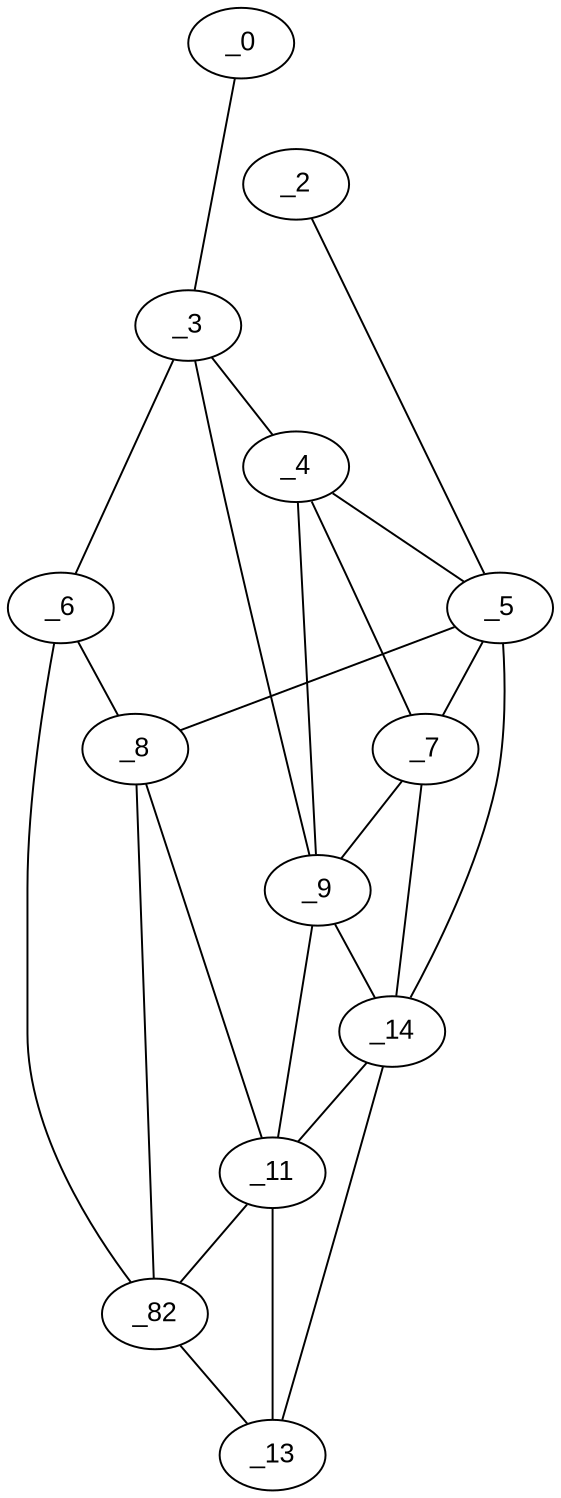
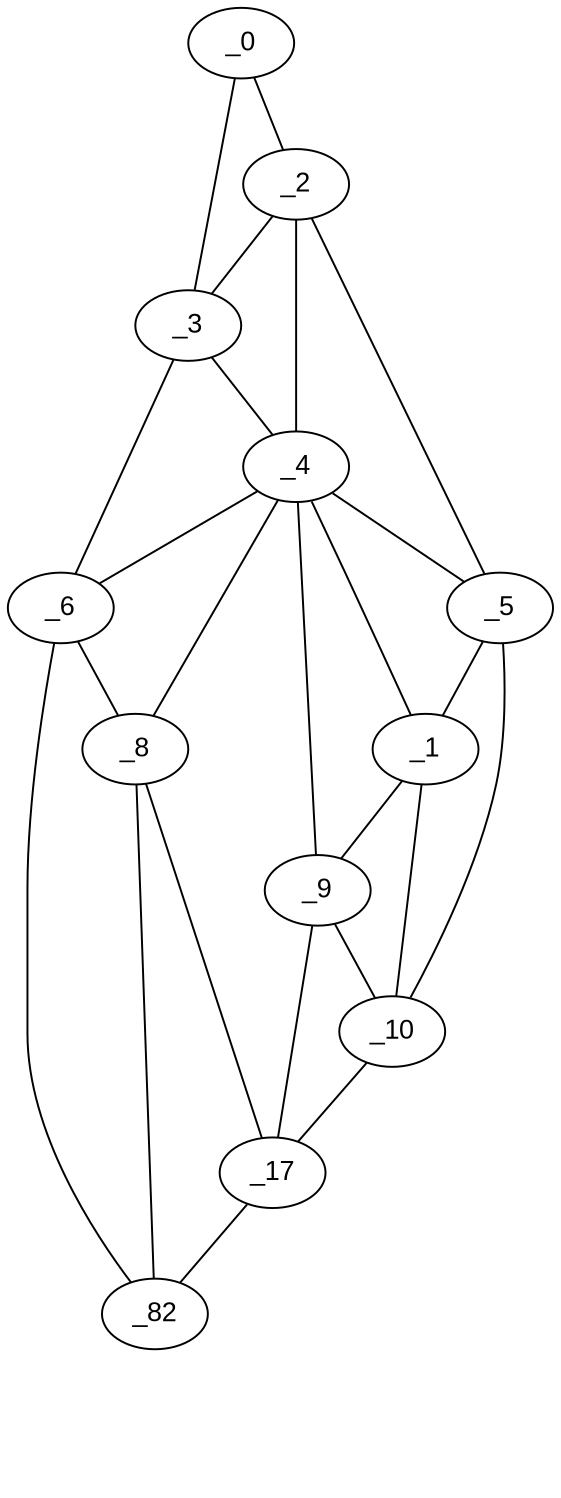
none -> (269, 114)
none -> (296, 325)
none -> (178, 537)
(250, 609) -> (242, 255)
(324, 676) -> (216, 608)
(426, 749) -> (426, 749)
(392, 1032) -> (392, 1032)
(273, 1173) -> (273, 1173)
(273, 1455) -> none
